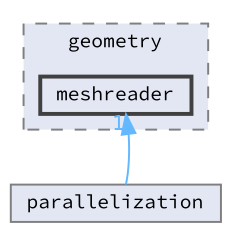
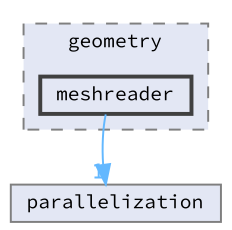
(129, 159) -> (103, 142)
